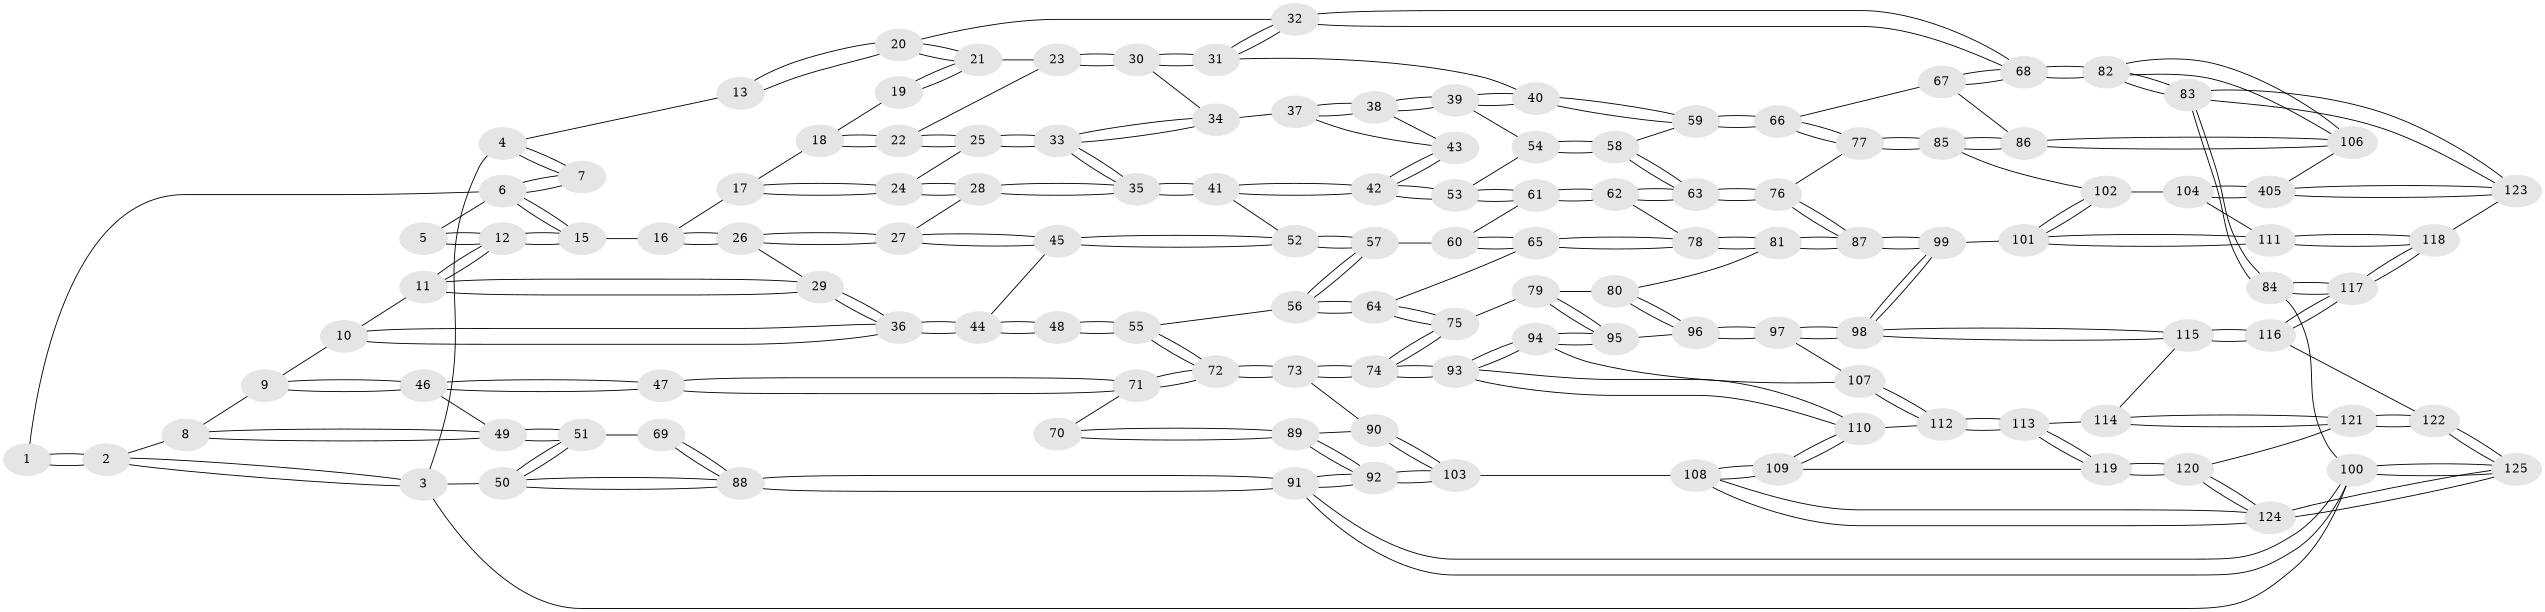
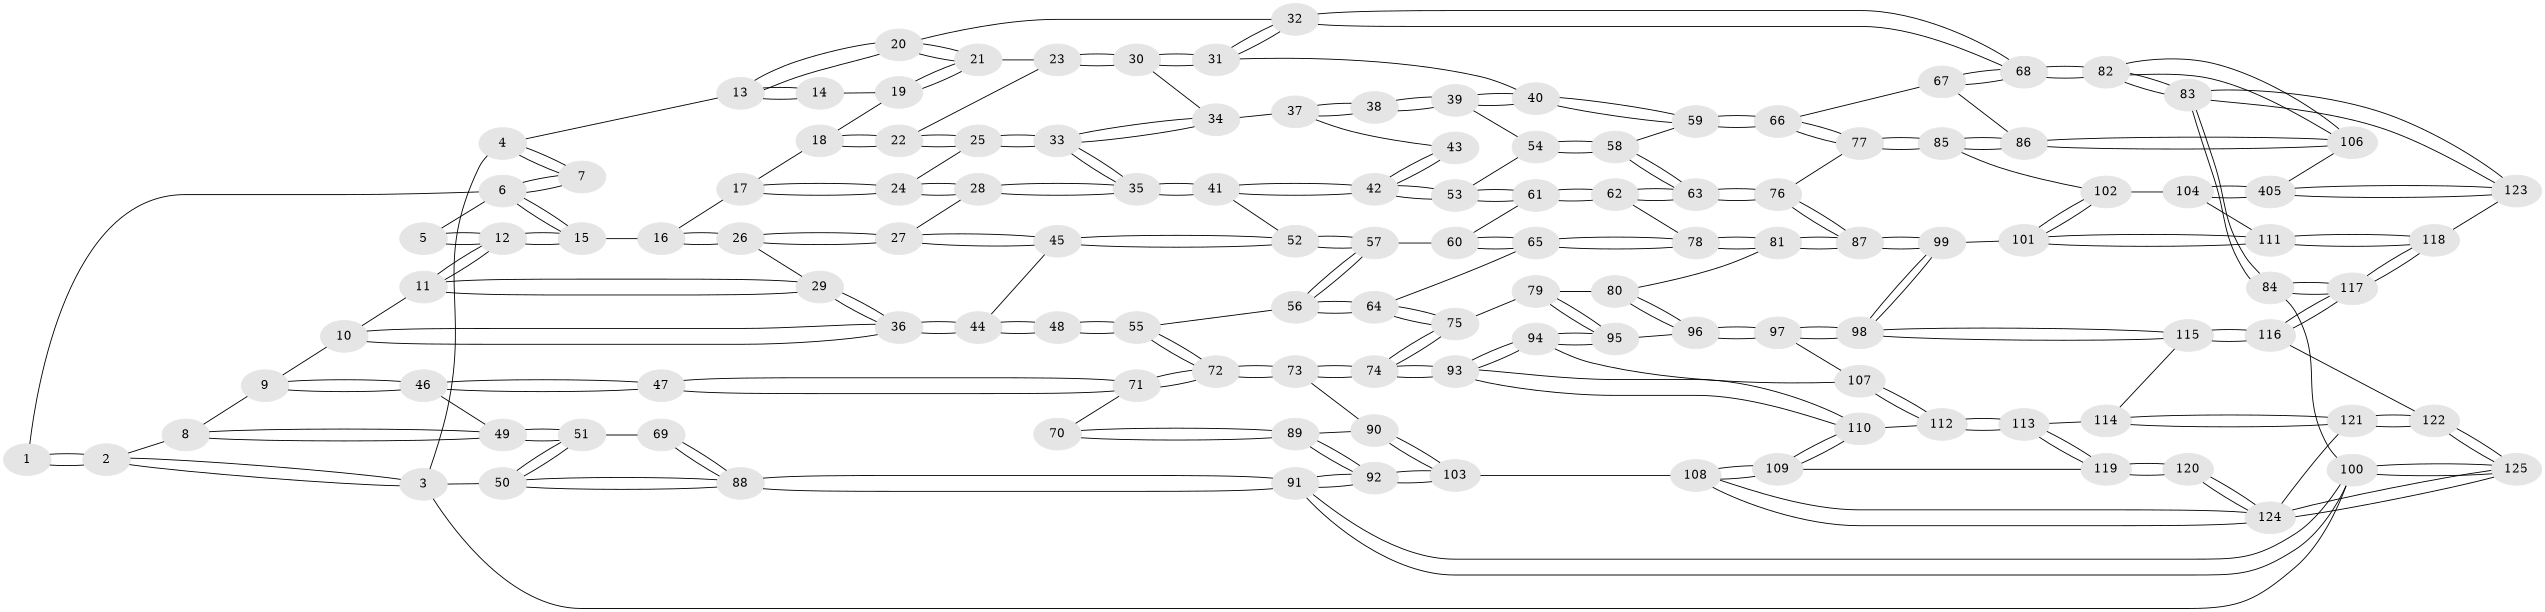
none -> (820, 93)
(1415, 128) -> none
(2272, 448) -> (2309, 468)
